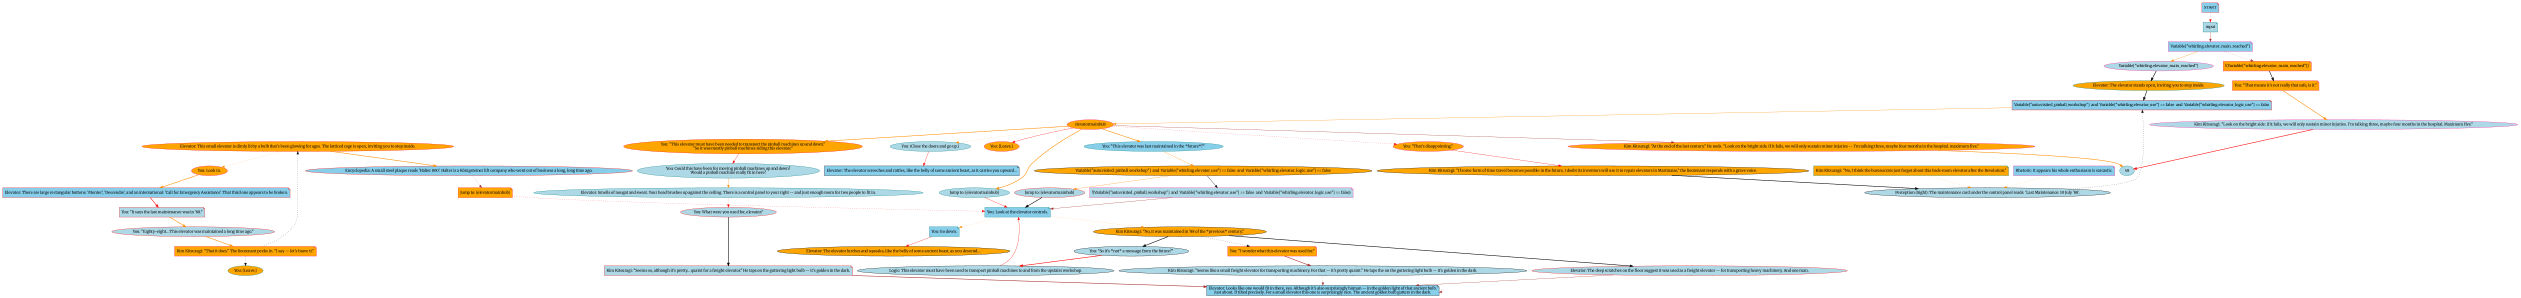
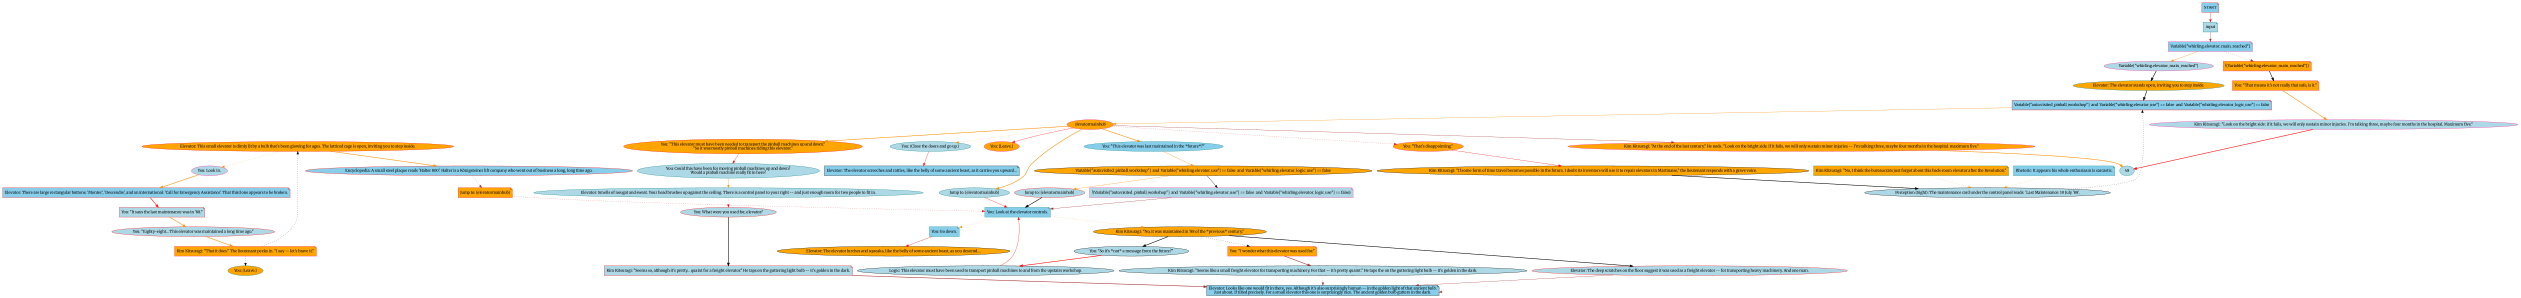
(2210, 16) -> (2210, 16)
(209, 171) -> (209, 171)
(2064, 171) -> (2064, 171)
